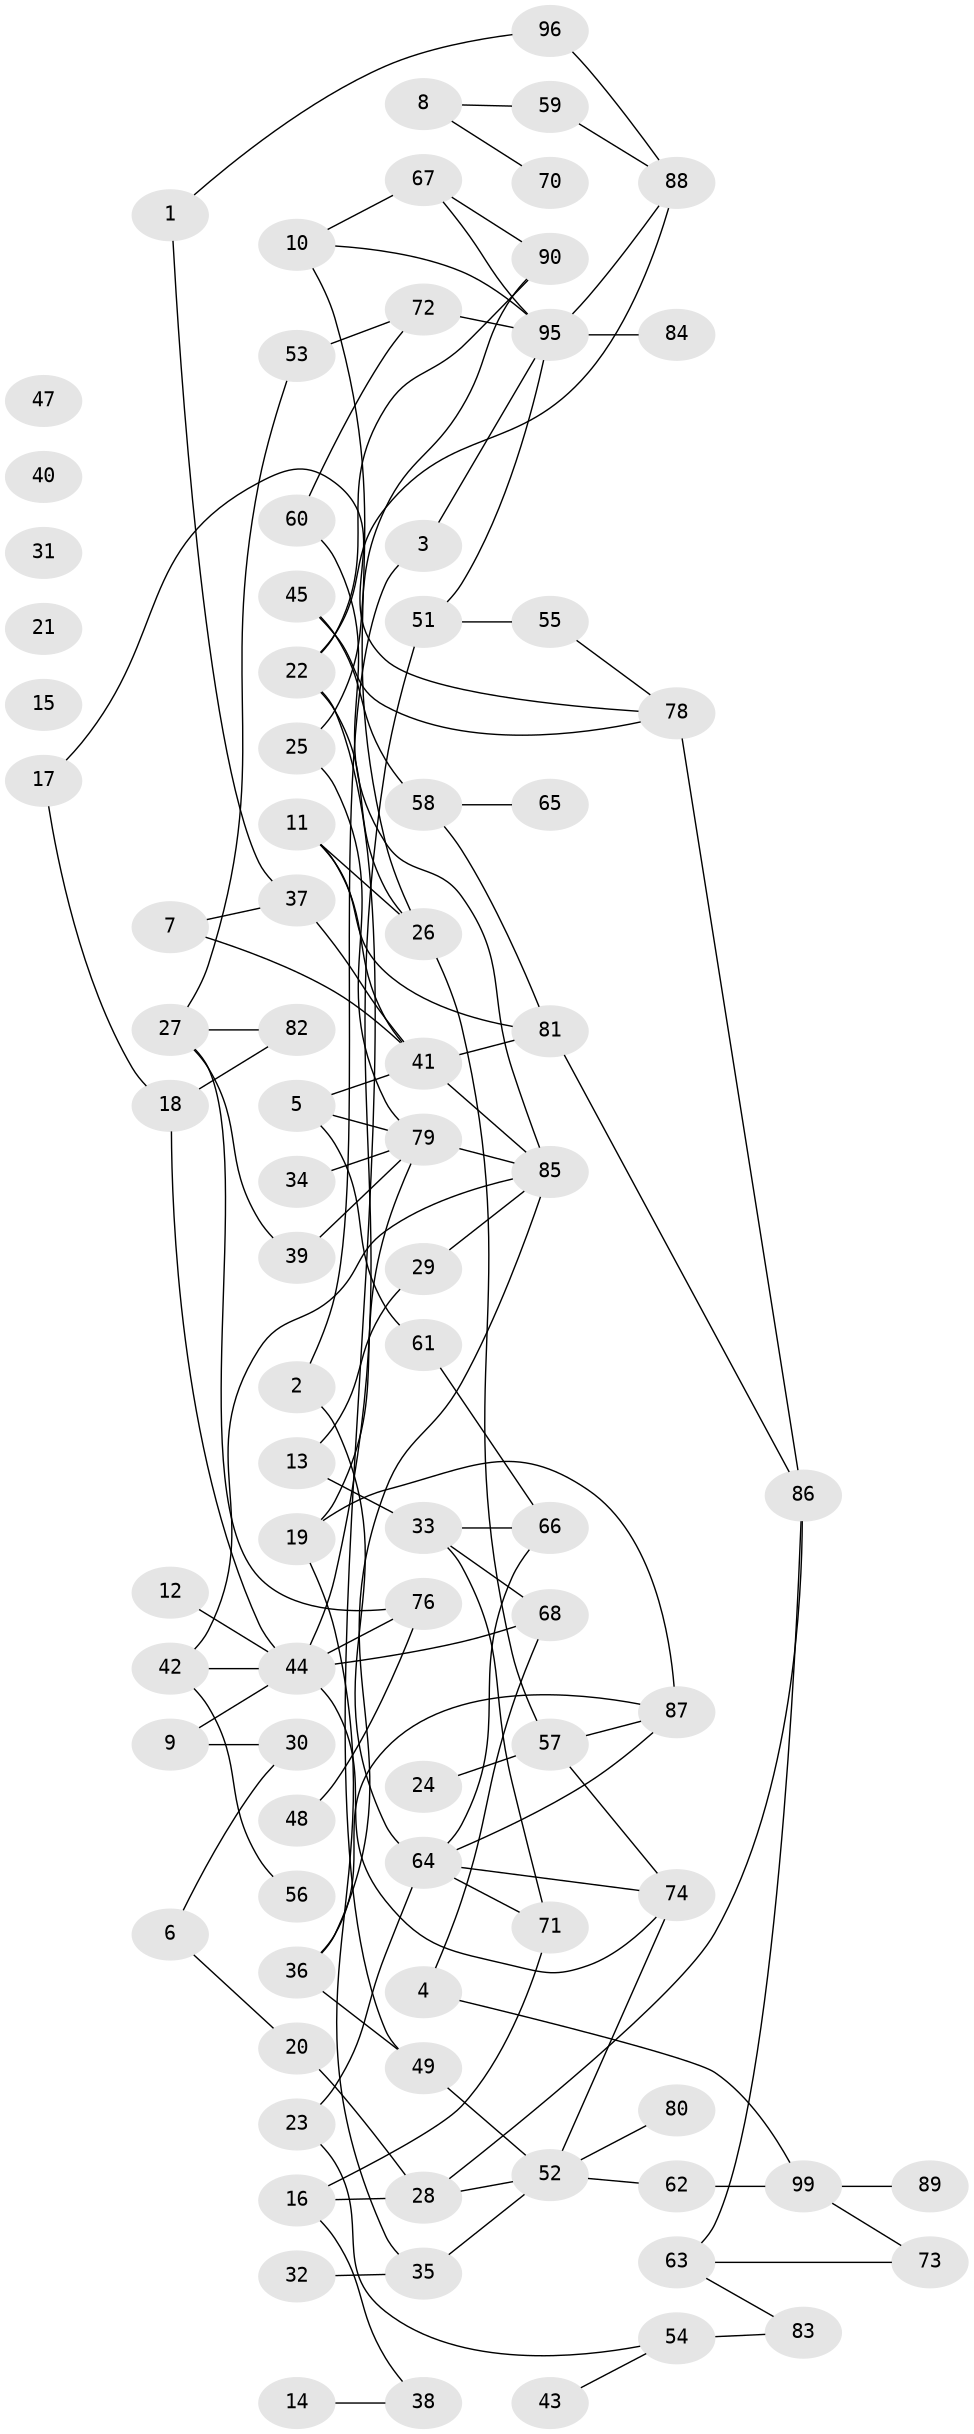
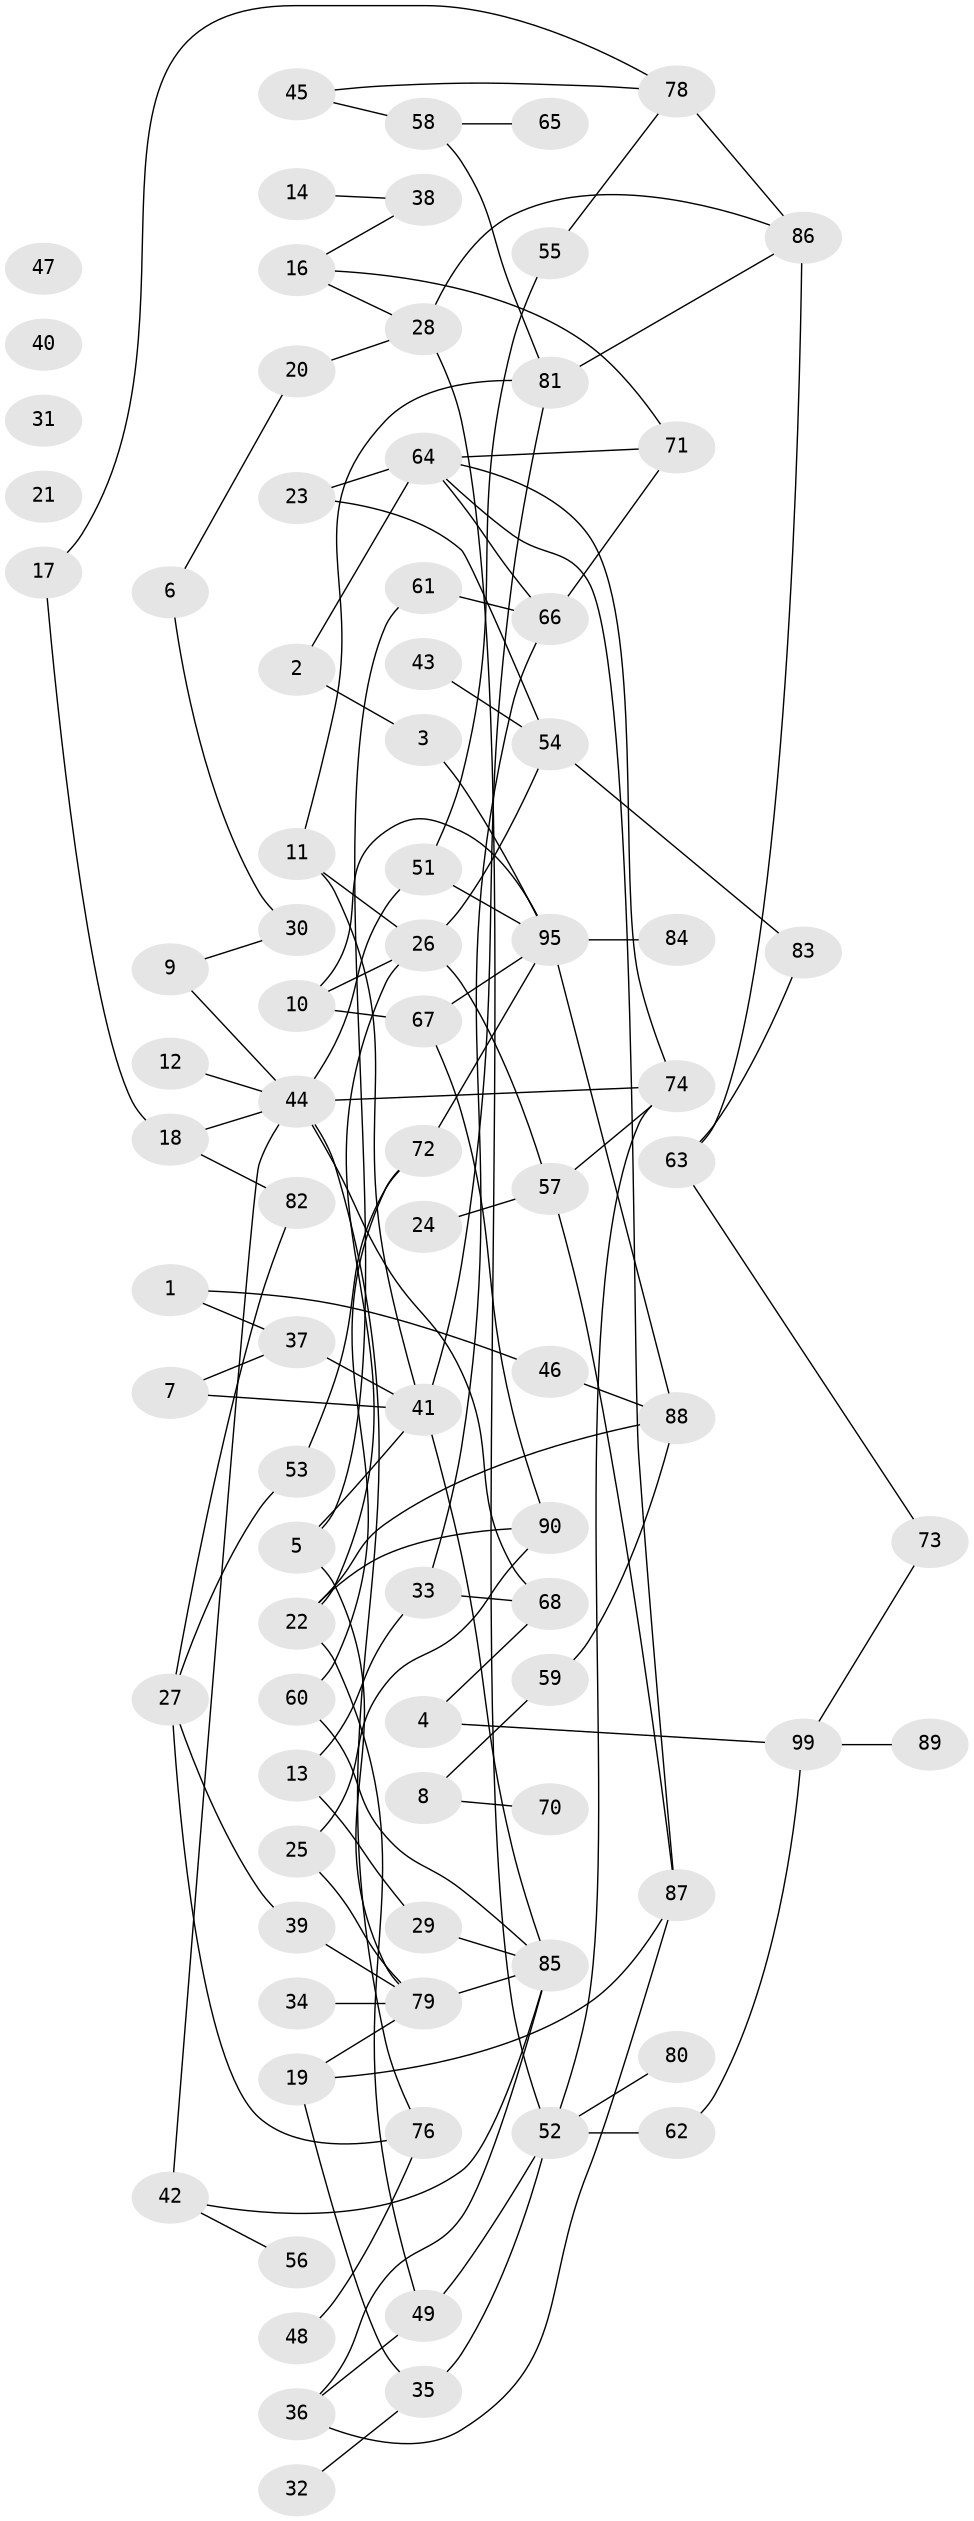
(550, 31) -> (550, 1372)
(44, 705) -> none
none -> (506, 834)
(500, 1713) -> (613, 533)
